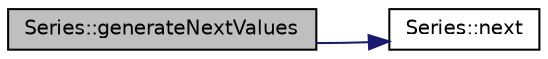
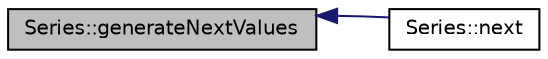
(343, 43) -> (363, 16)
